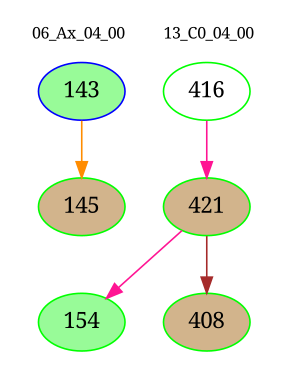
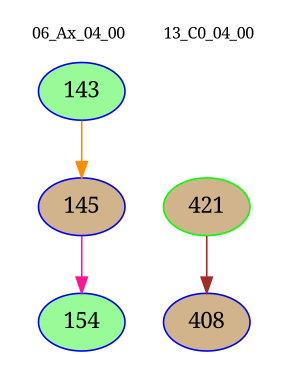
(207, 91) -> none
(82, 207) -> (82, 207)
(161, 249) -> (82, 257)
(82, 322) -> (82, 322)
(207, 322) -> (207, 322)
